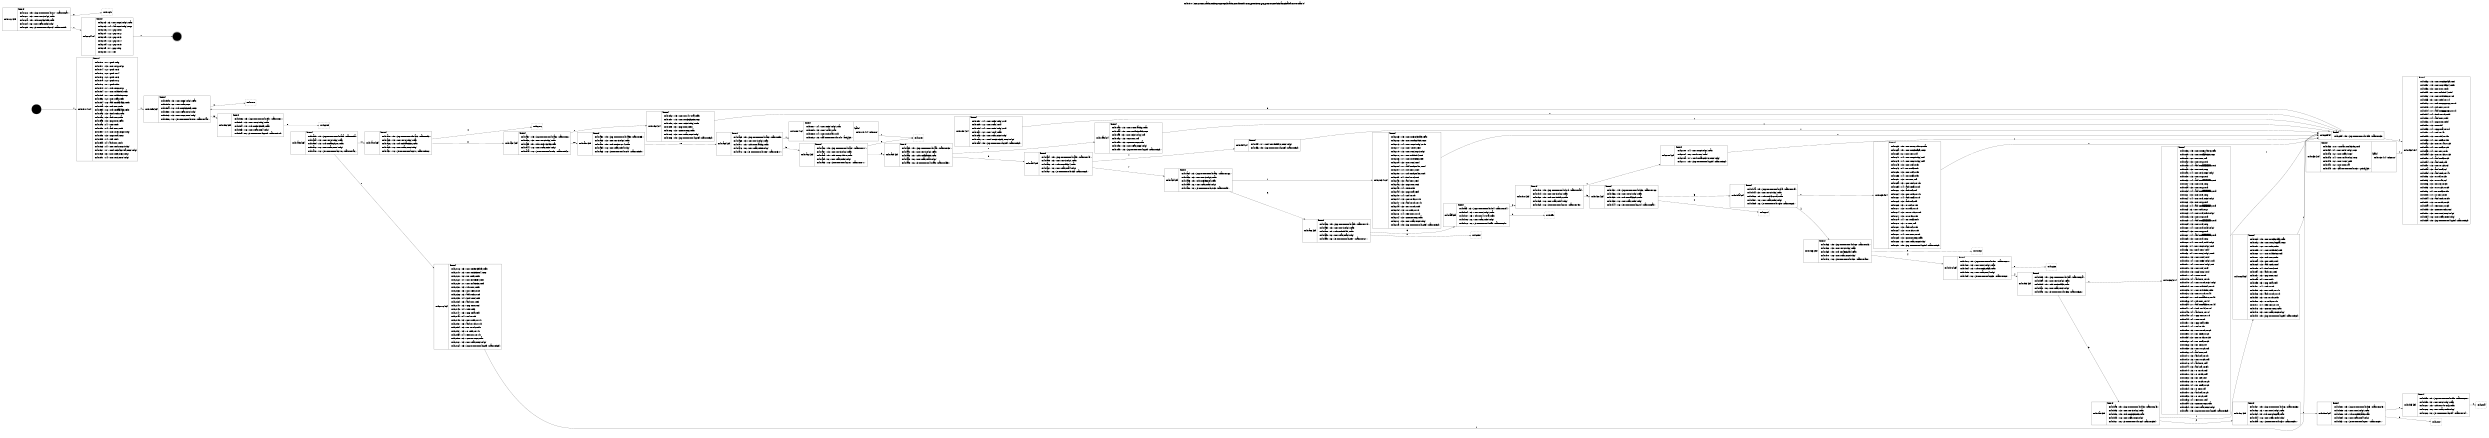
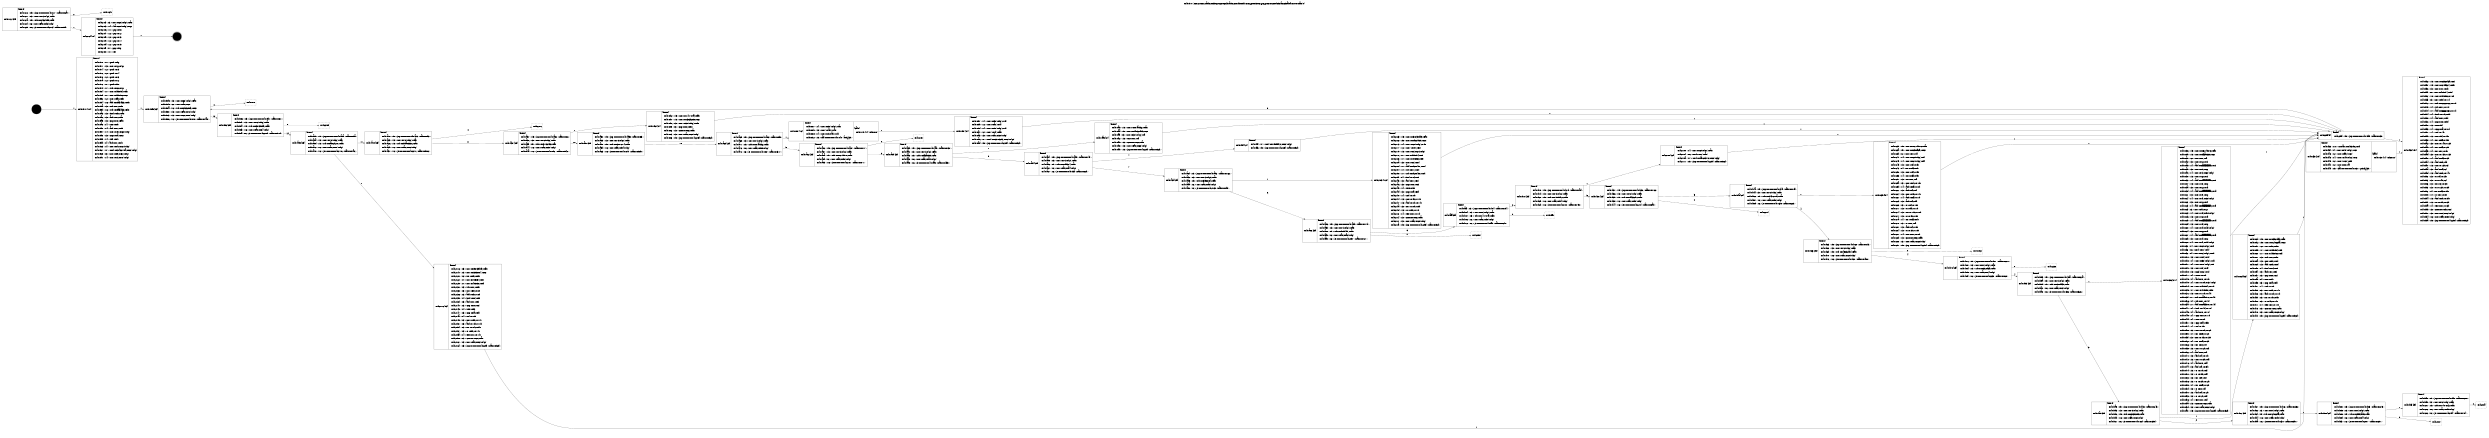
none -> (287, 134)
(895, 137) -> (916, 131)
